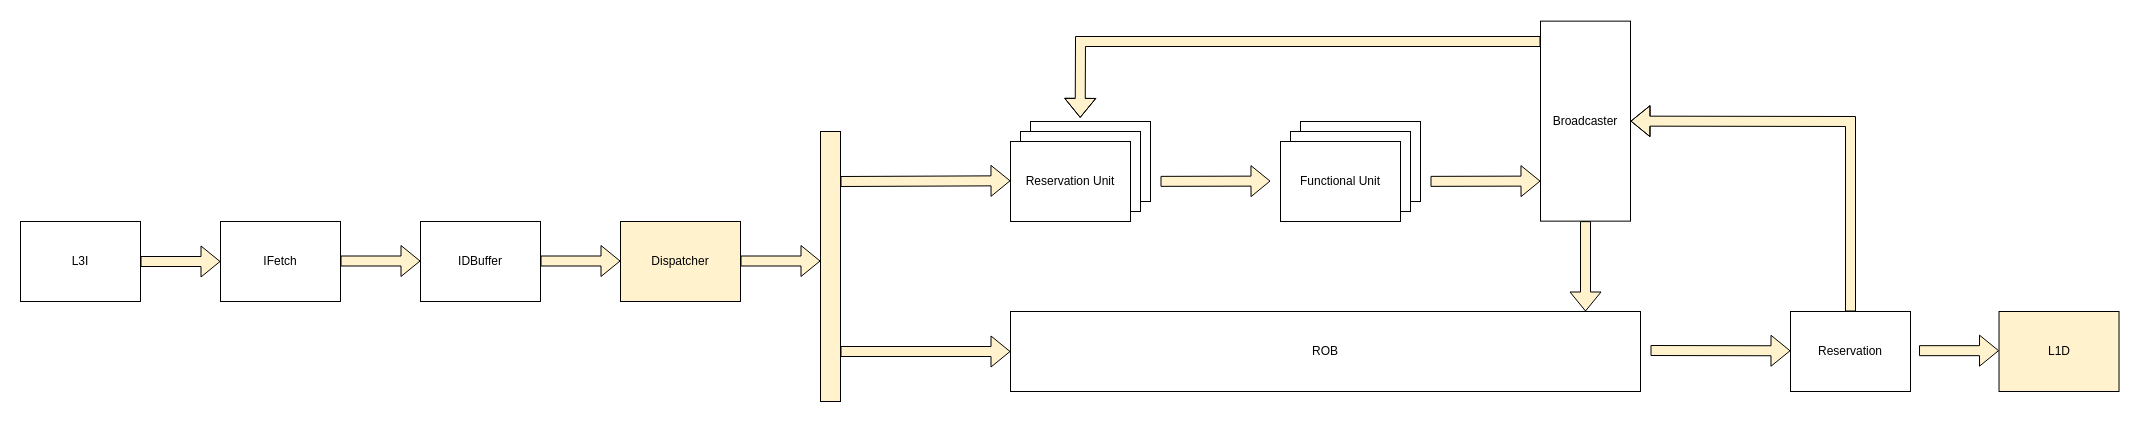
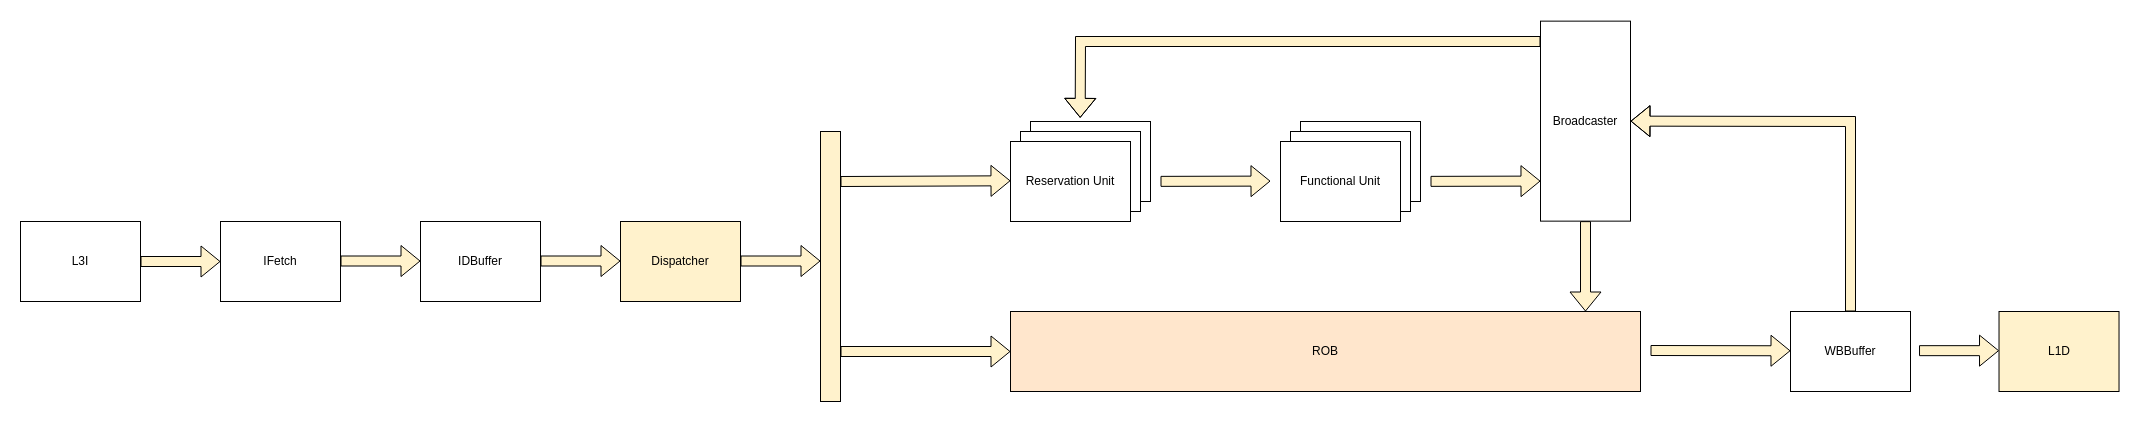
(1326, 352) -> (1326, 352)
(1851, 352) -> (1851, 352)
